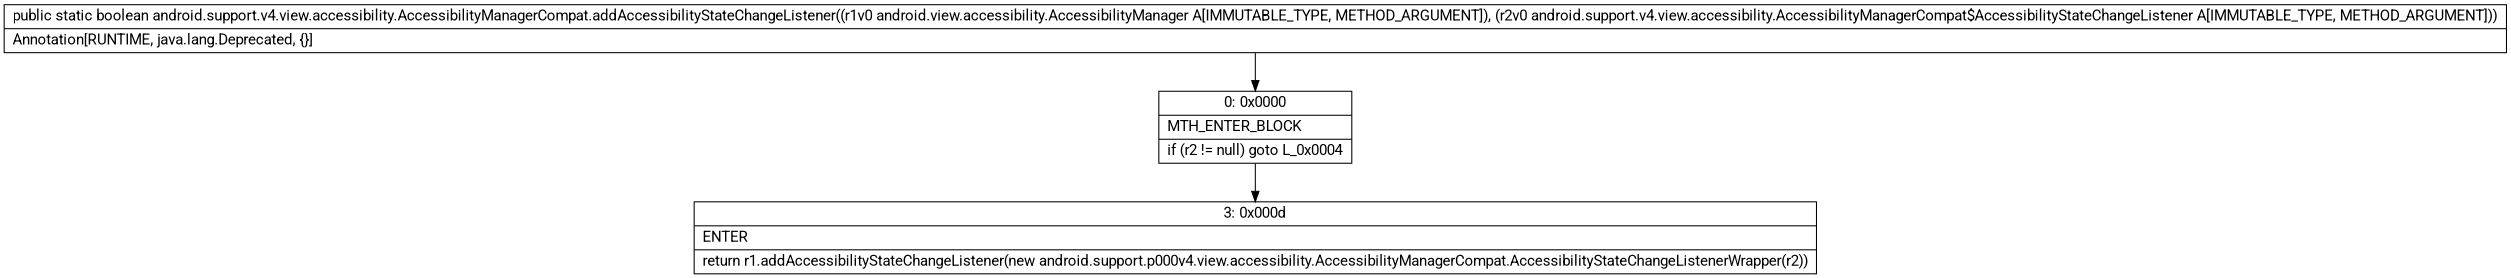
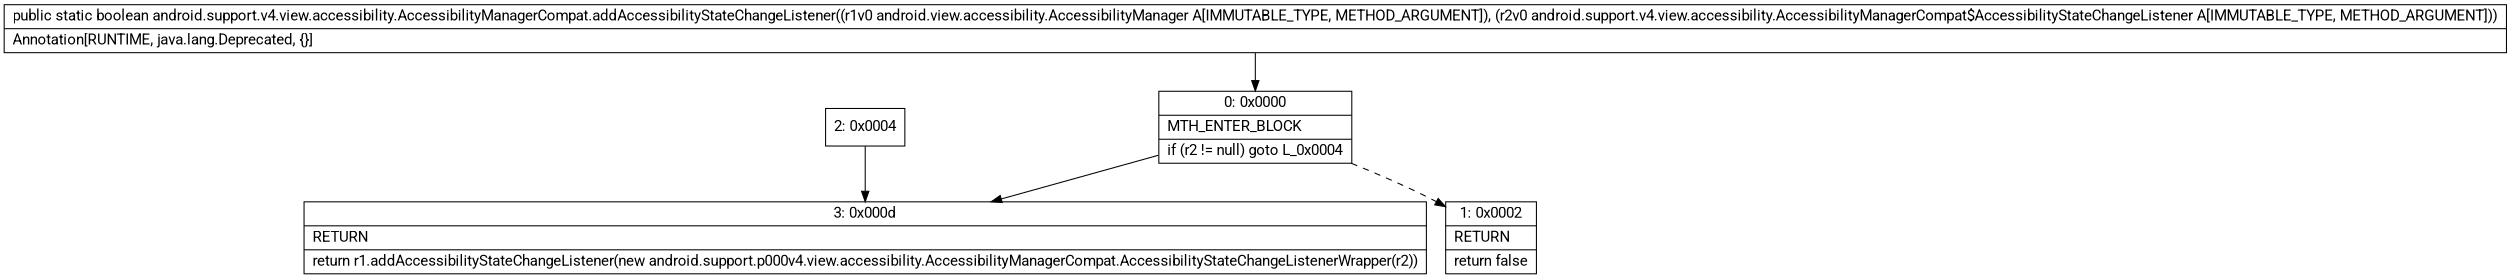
none -> (865, 127)
(725, 237) -> (341, 237)
none -> (1491, 238)
